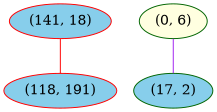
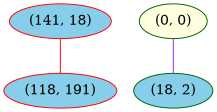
(173, 21) -> (173, 21)
(173, 91) -> (173, 91)
